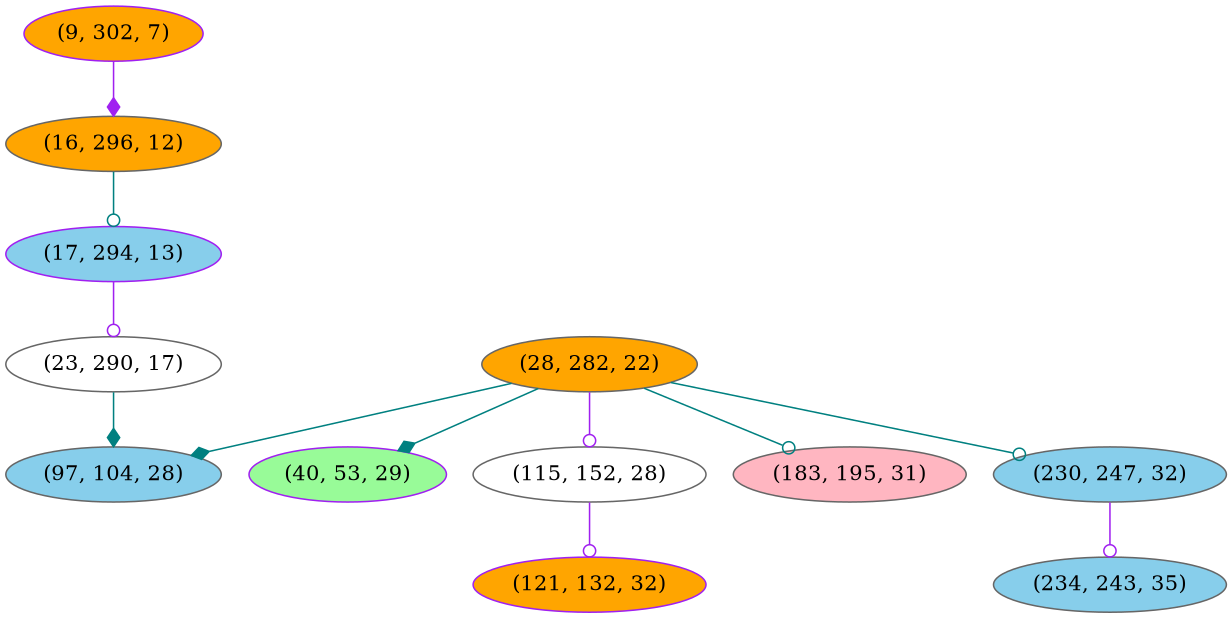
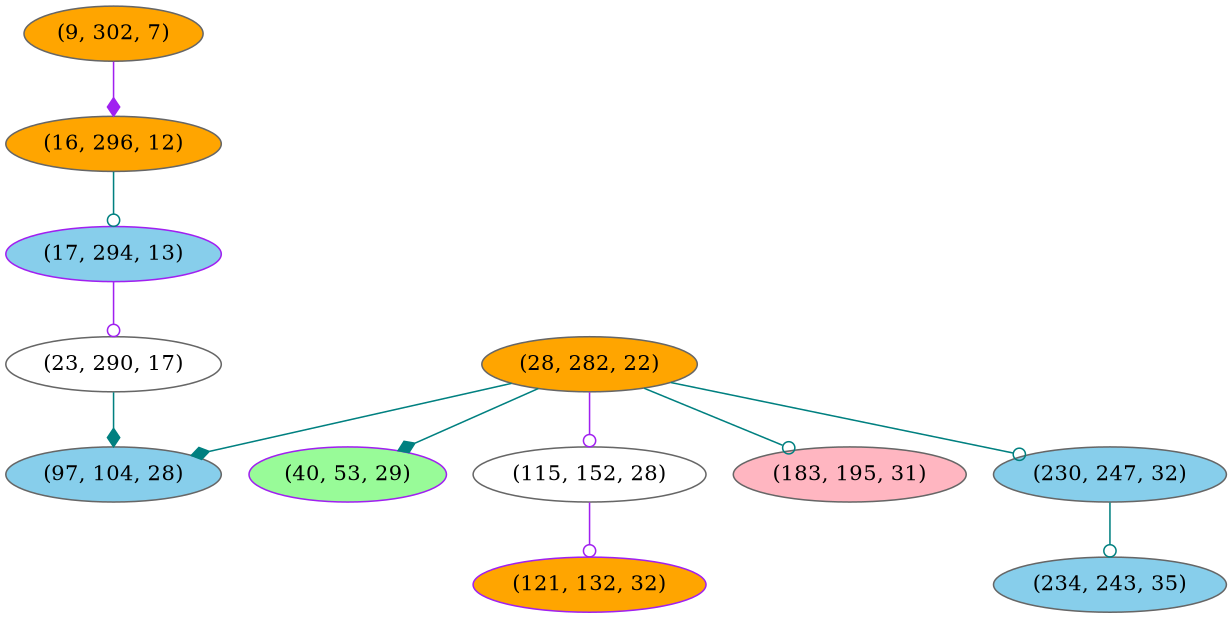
(114, 34) -> (114, 34)
(1110, 524) -> (1110, 524)
